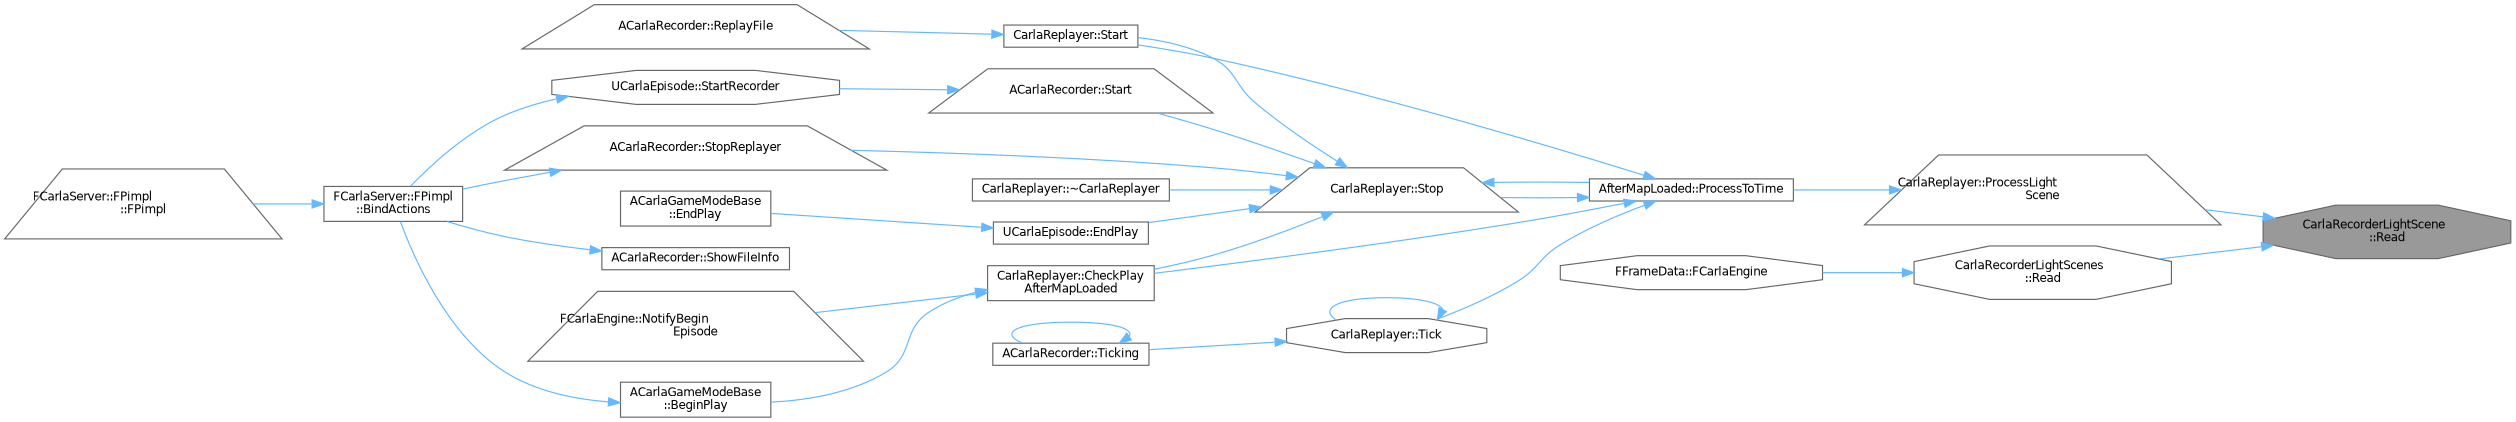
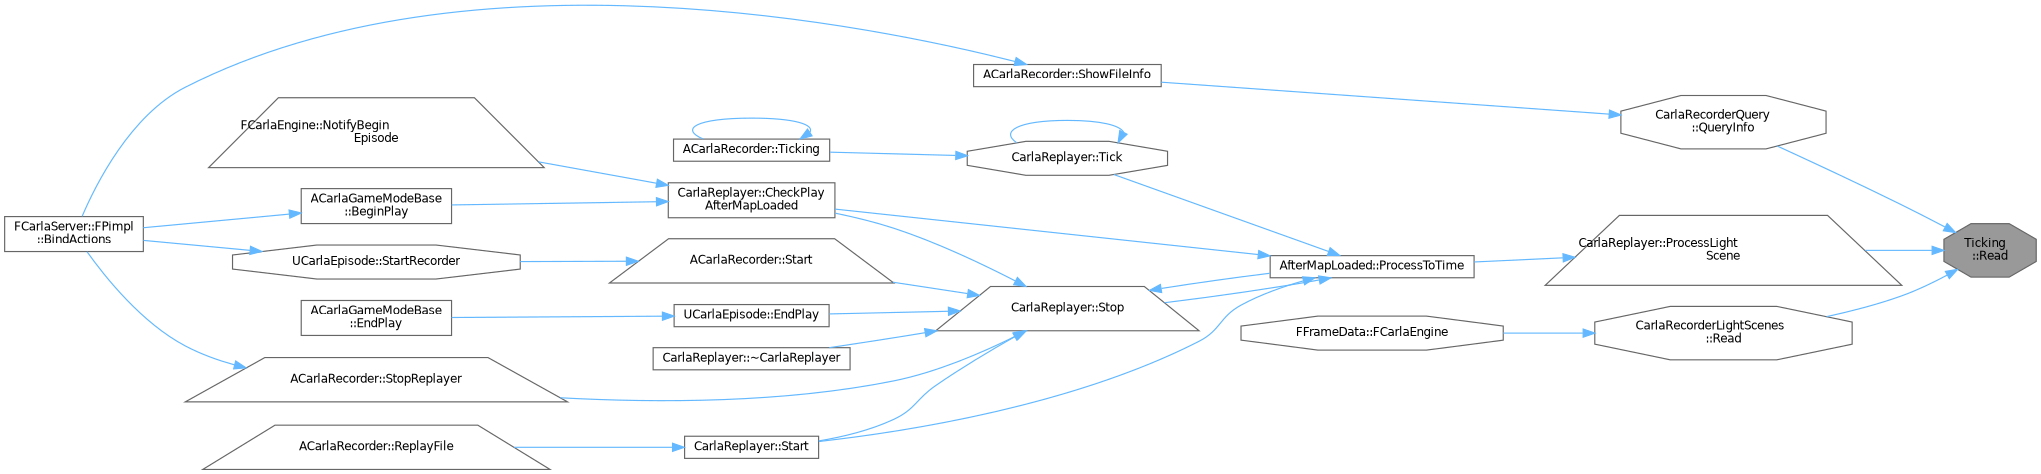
none -> (1723, 122)
(143, 204) -> none
(2387, 232) -> (1990, 250)
